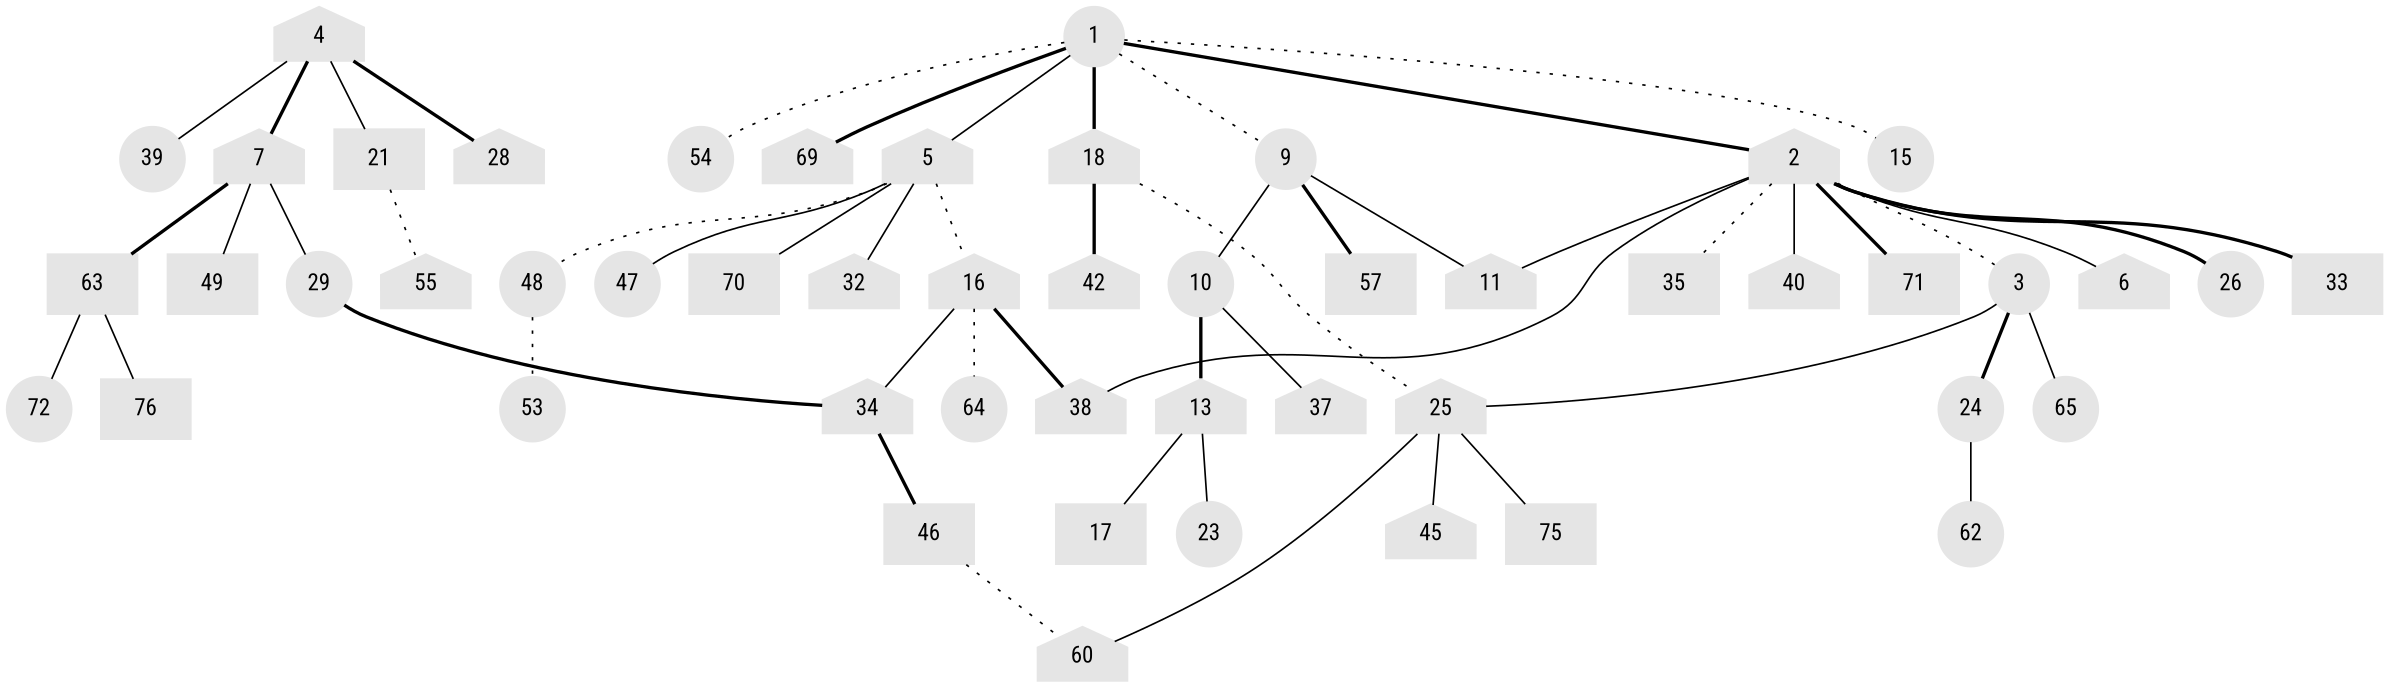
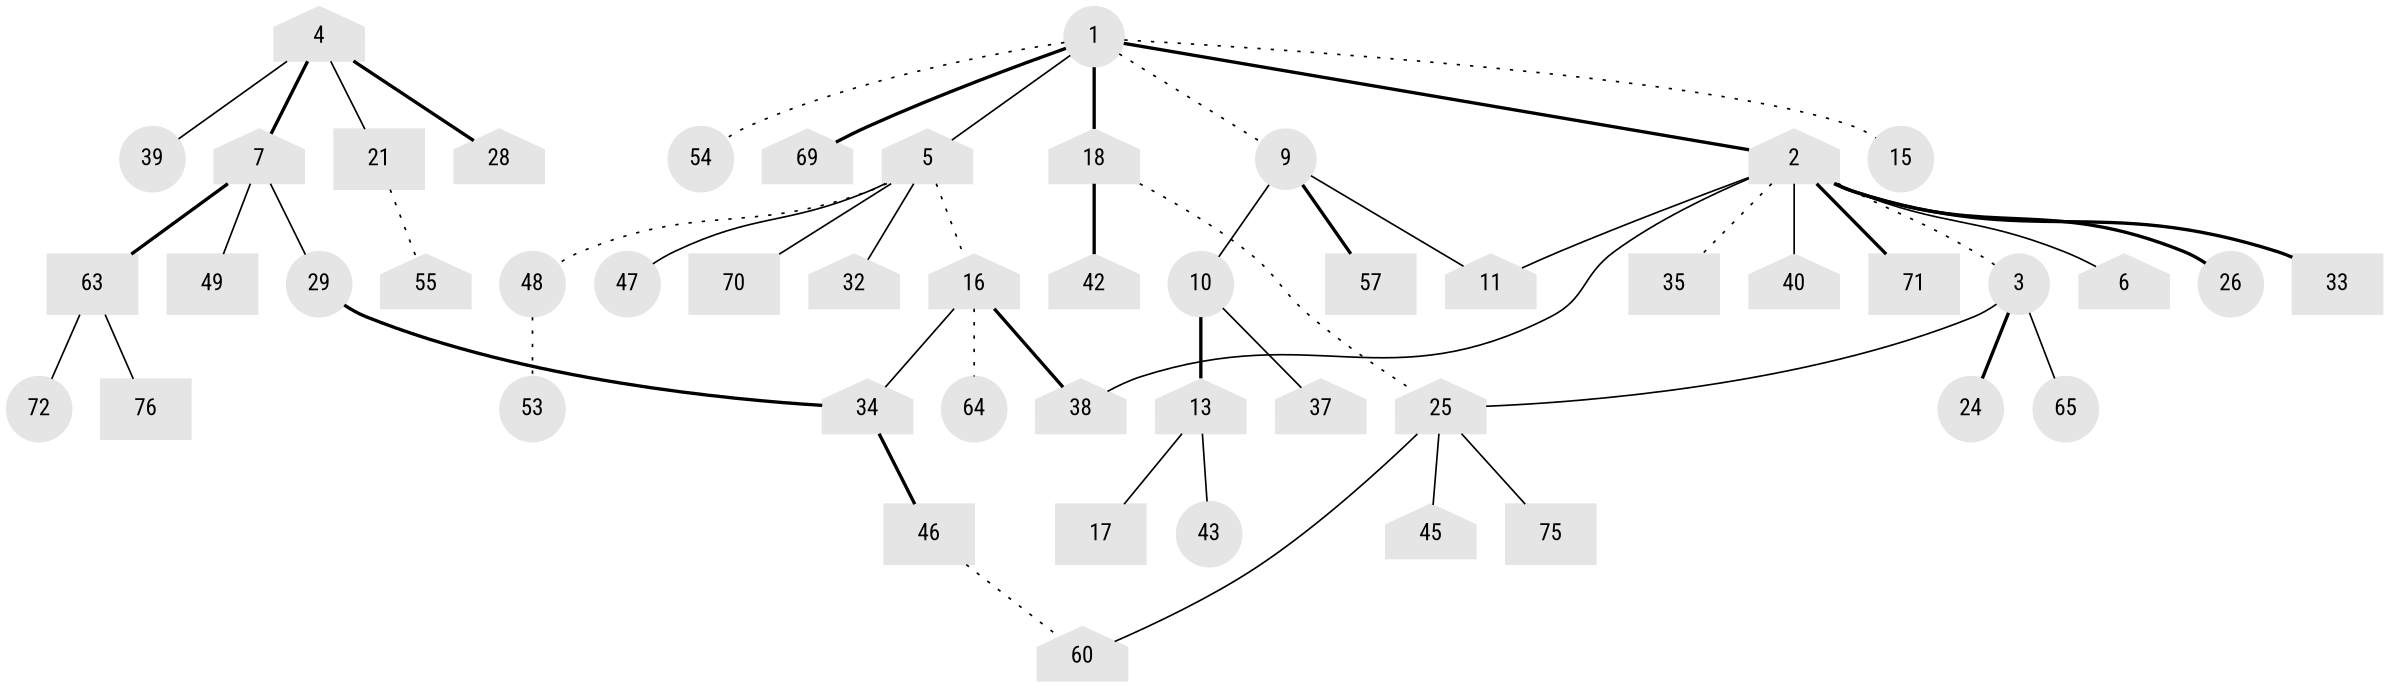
(1209, 534) -> (1209, 534)
(1971, 534) -> none
